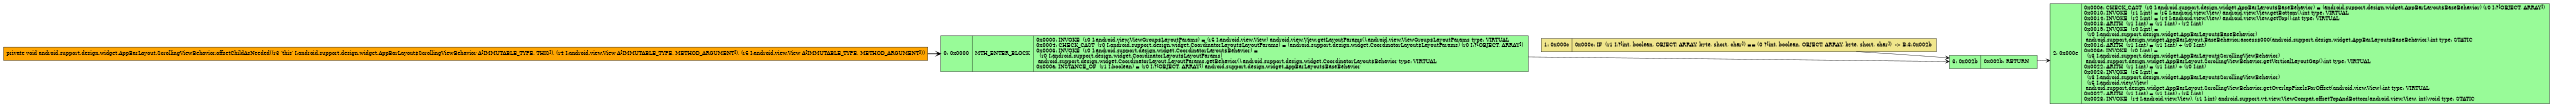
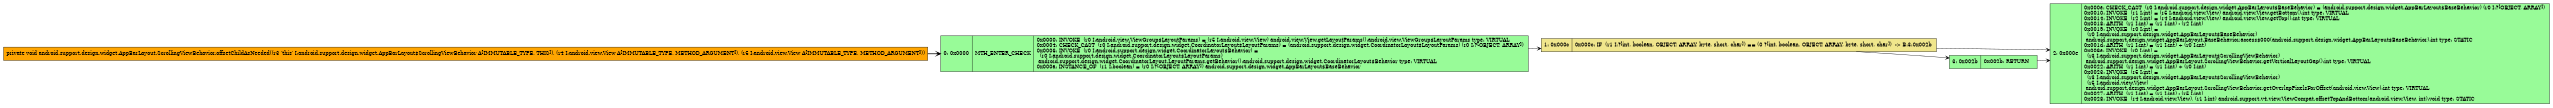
none -> (1991, 49)
(1003, 54) -> (1003, 54)
(1737, 59) -> (1533, 49)
